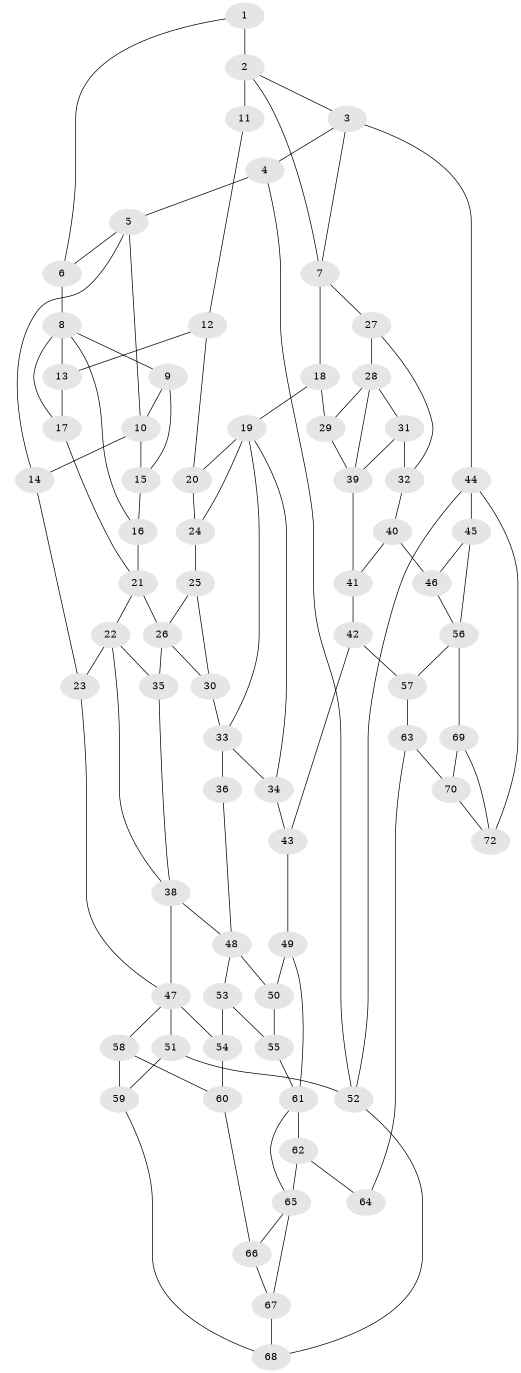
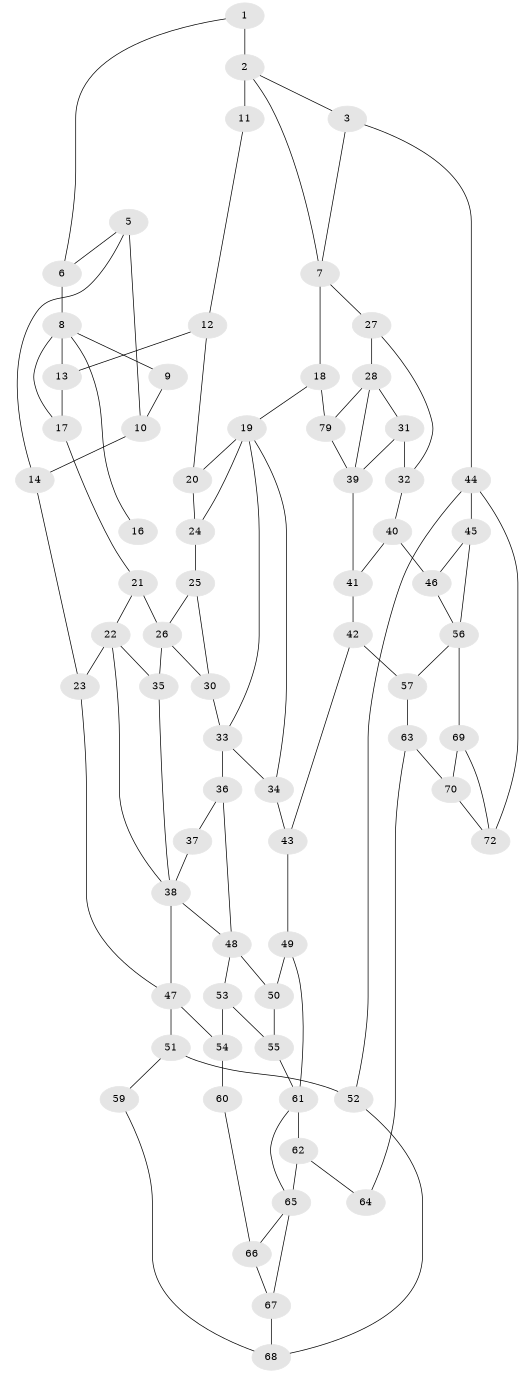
(265, 171) -> none
(326, 429) -> (326, 429)
(141, 480) -> none
(138, 558) -> none
none -> (193, 841)
(119, 1048) -> none
